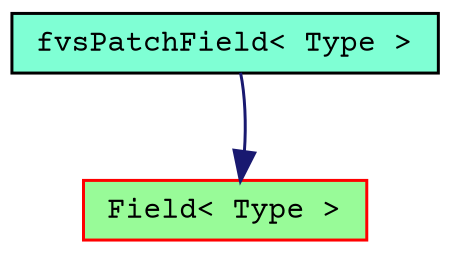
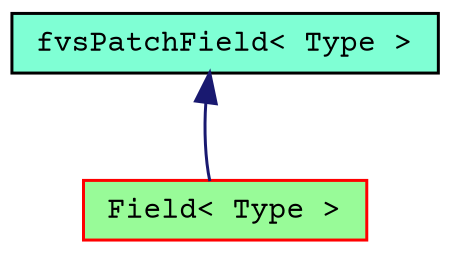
(245, 112) -> (205, 142)
